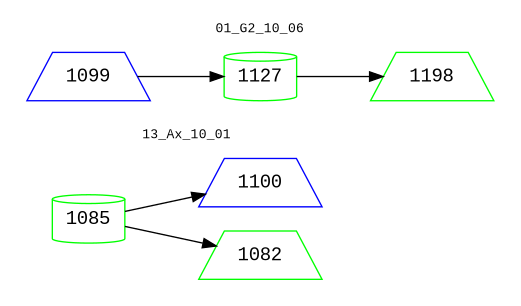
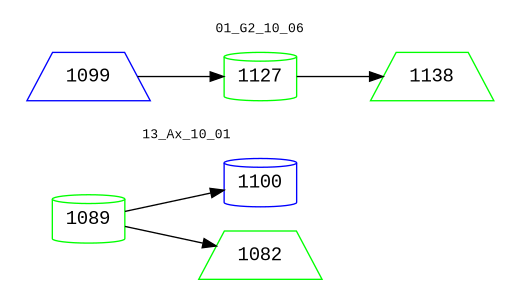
(432, 77) -> (432, 77)
(260, 183) -> (260, 183)
(89, 219) -> (89, 219)
